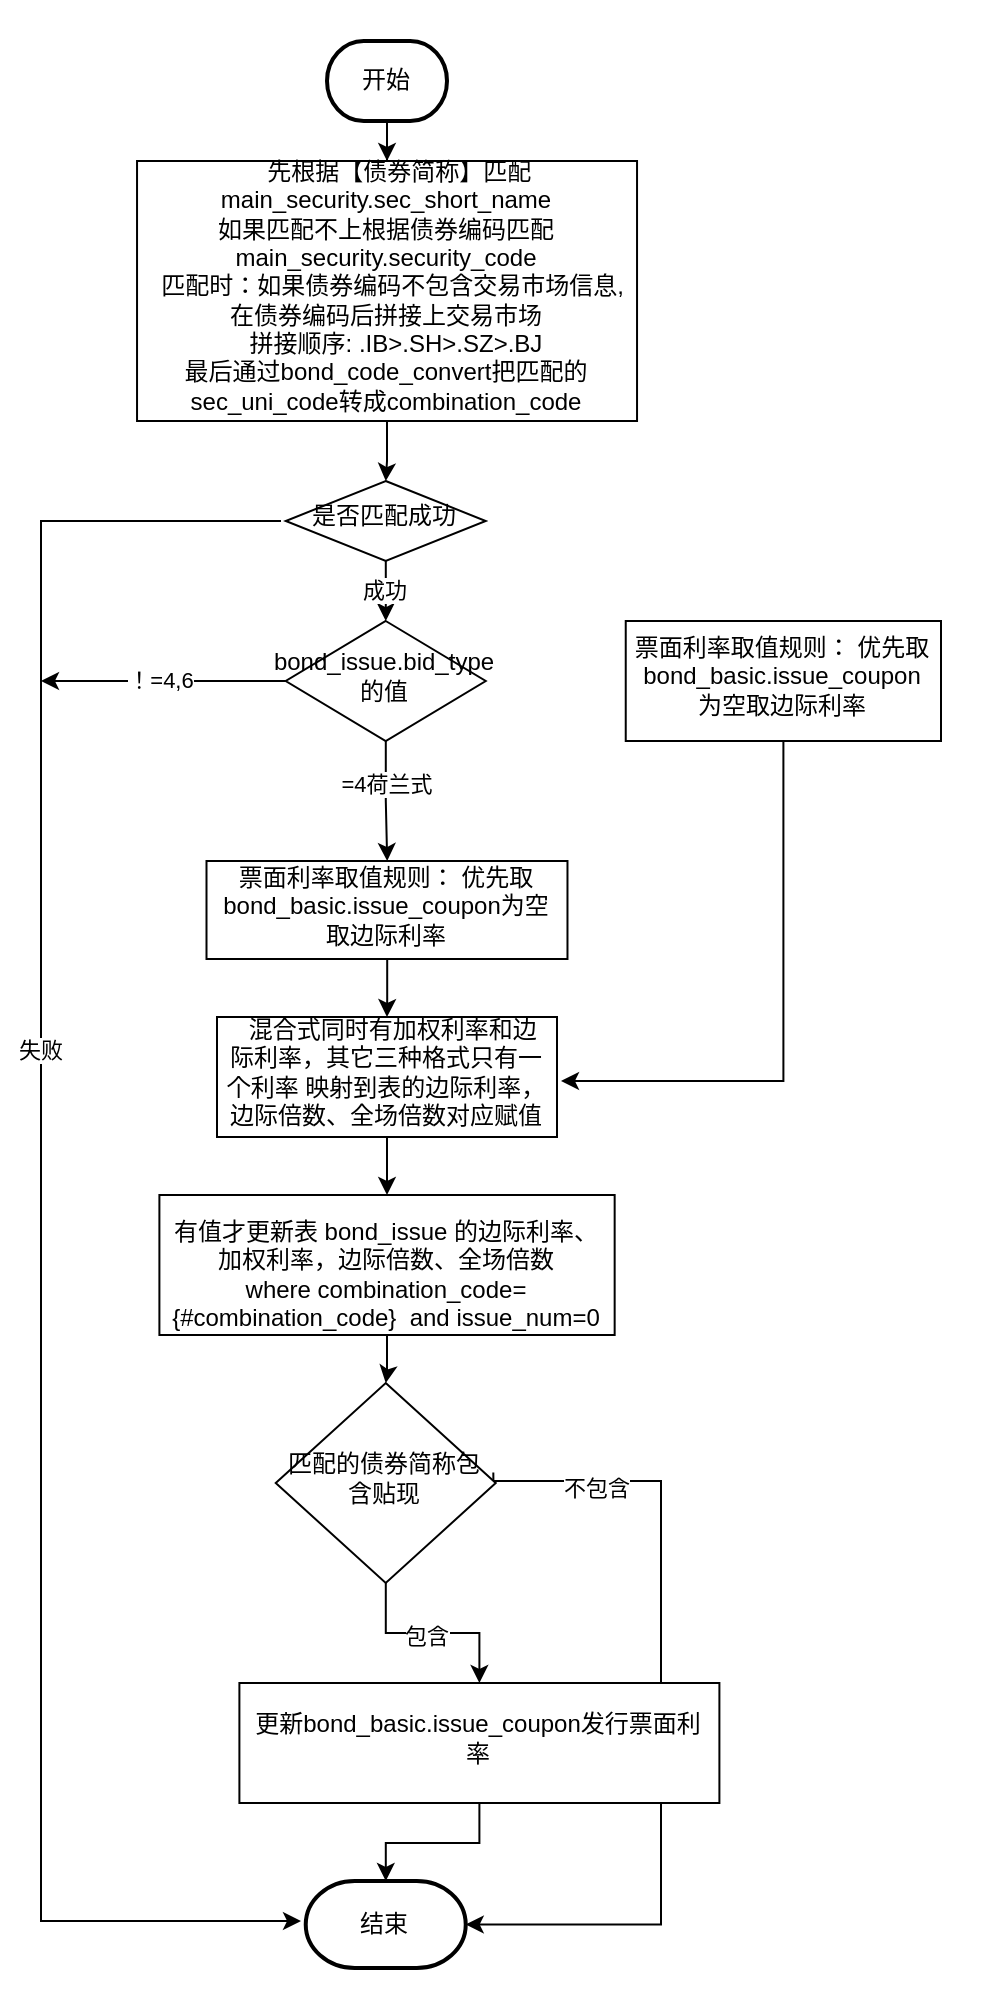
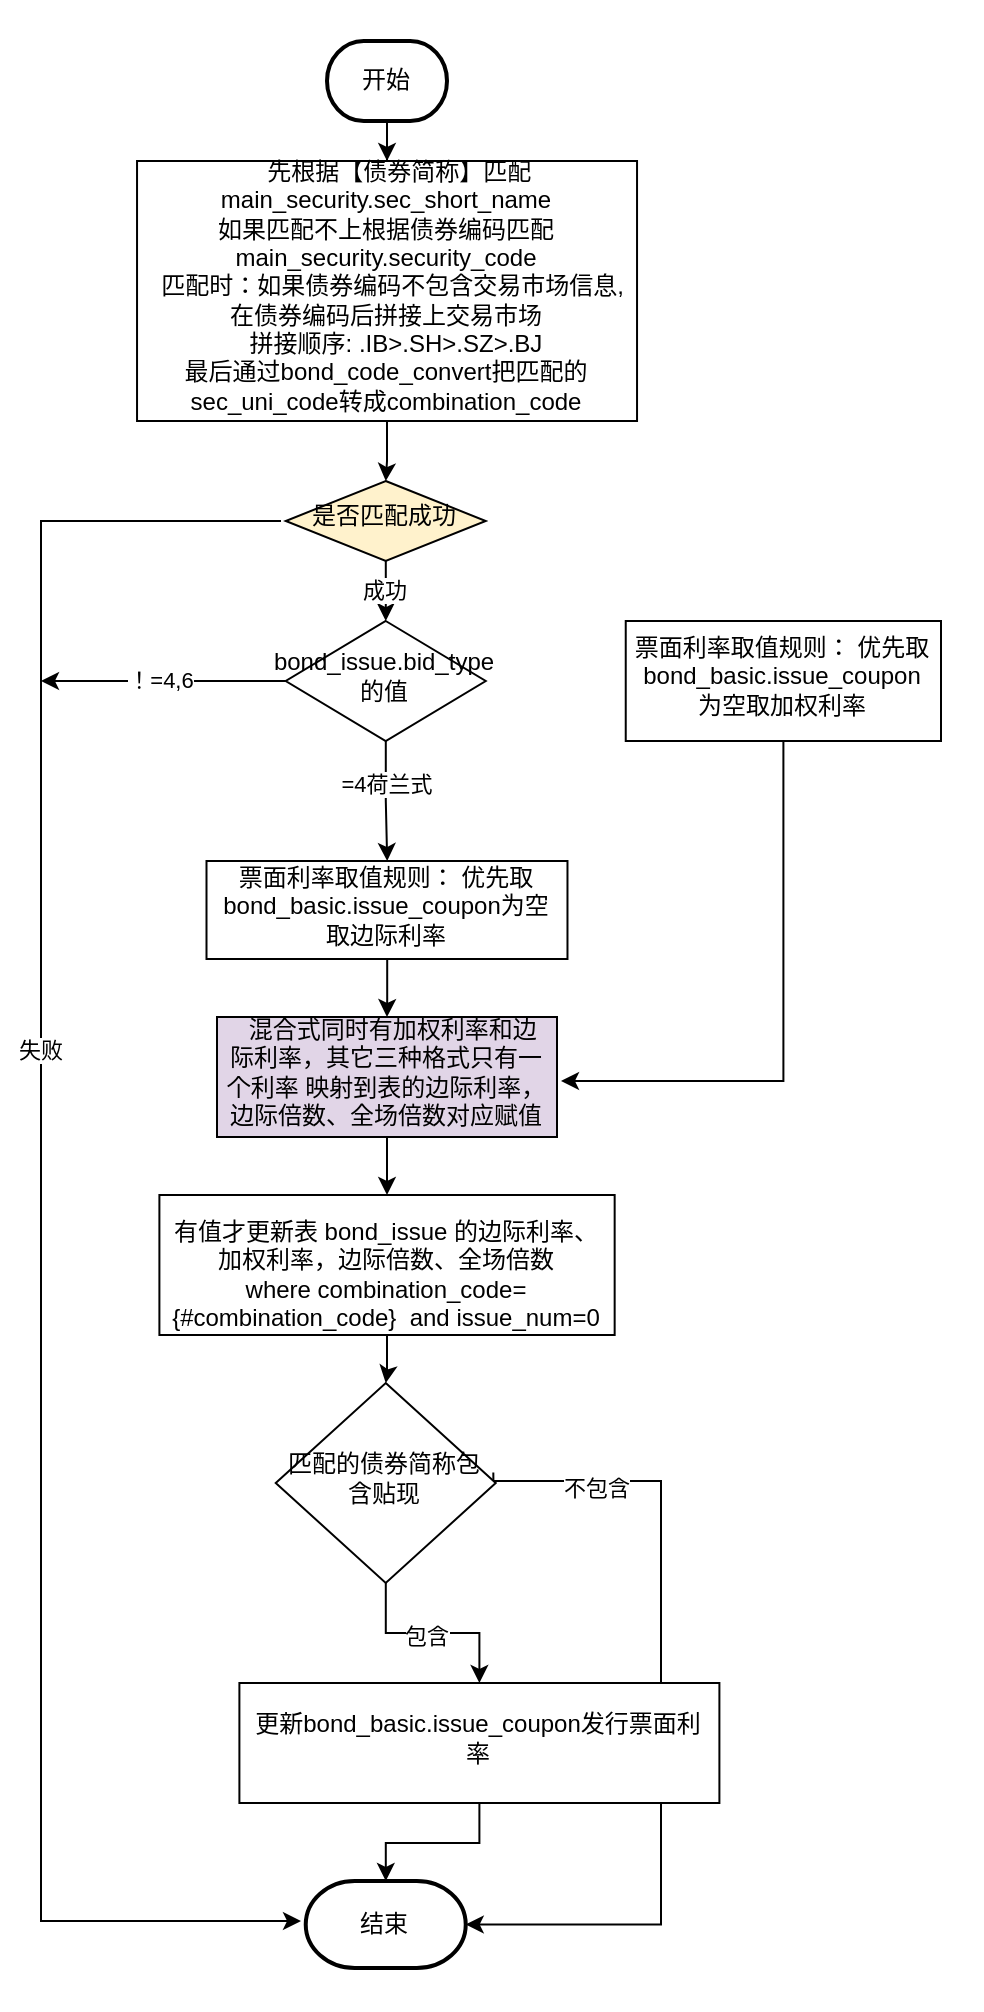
(386, 521) -> (386, 521)
(783, 677) -> (783, 677)
(387, 1077) -> (387, 1077)
